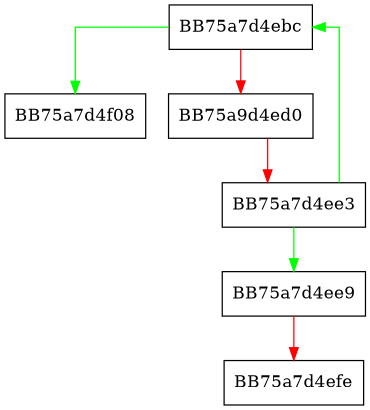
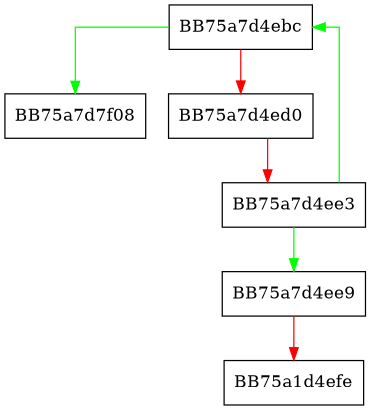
(75, 116) -> (75, 116)
(241, 116) -> (241, 116)
(294, 383) -> (294, 383)
